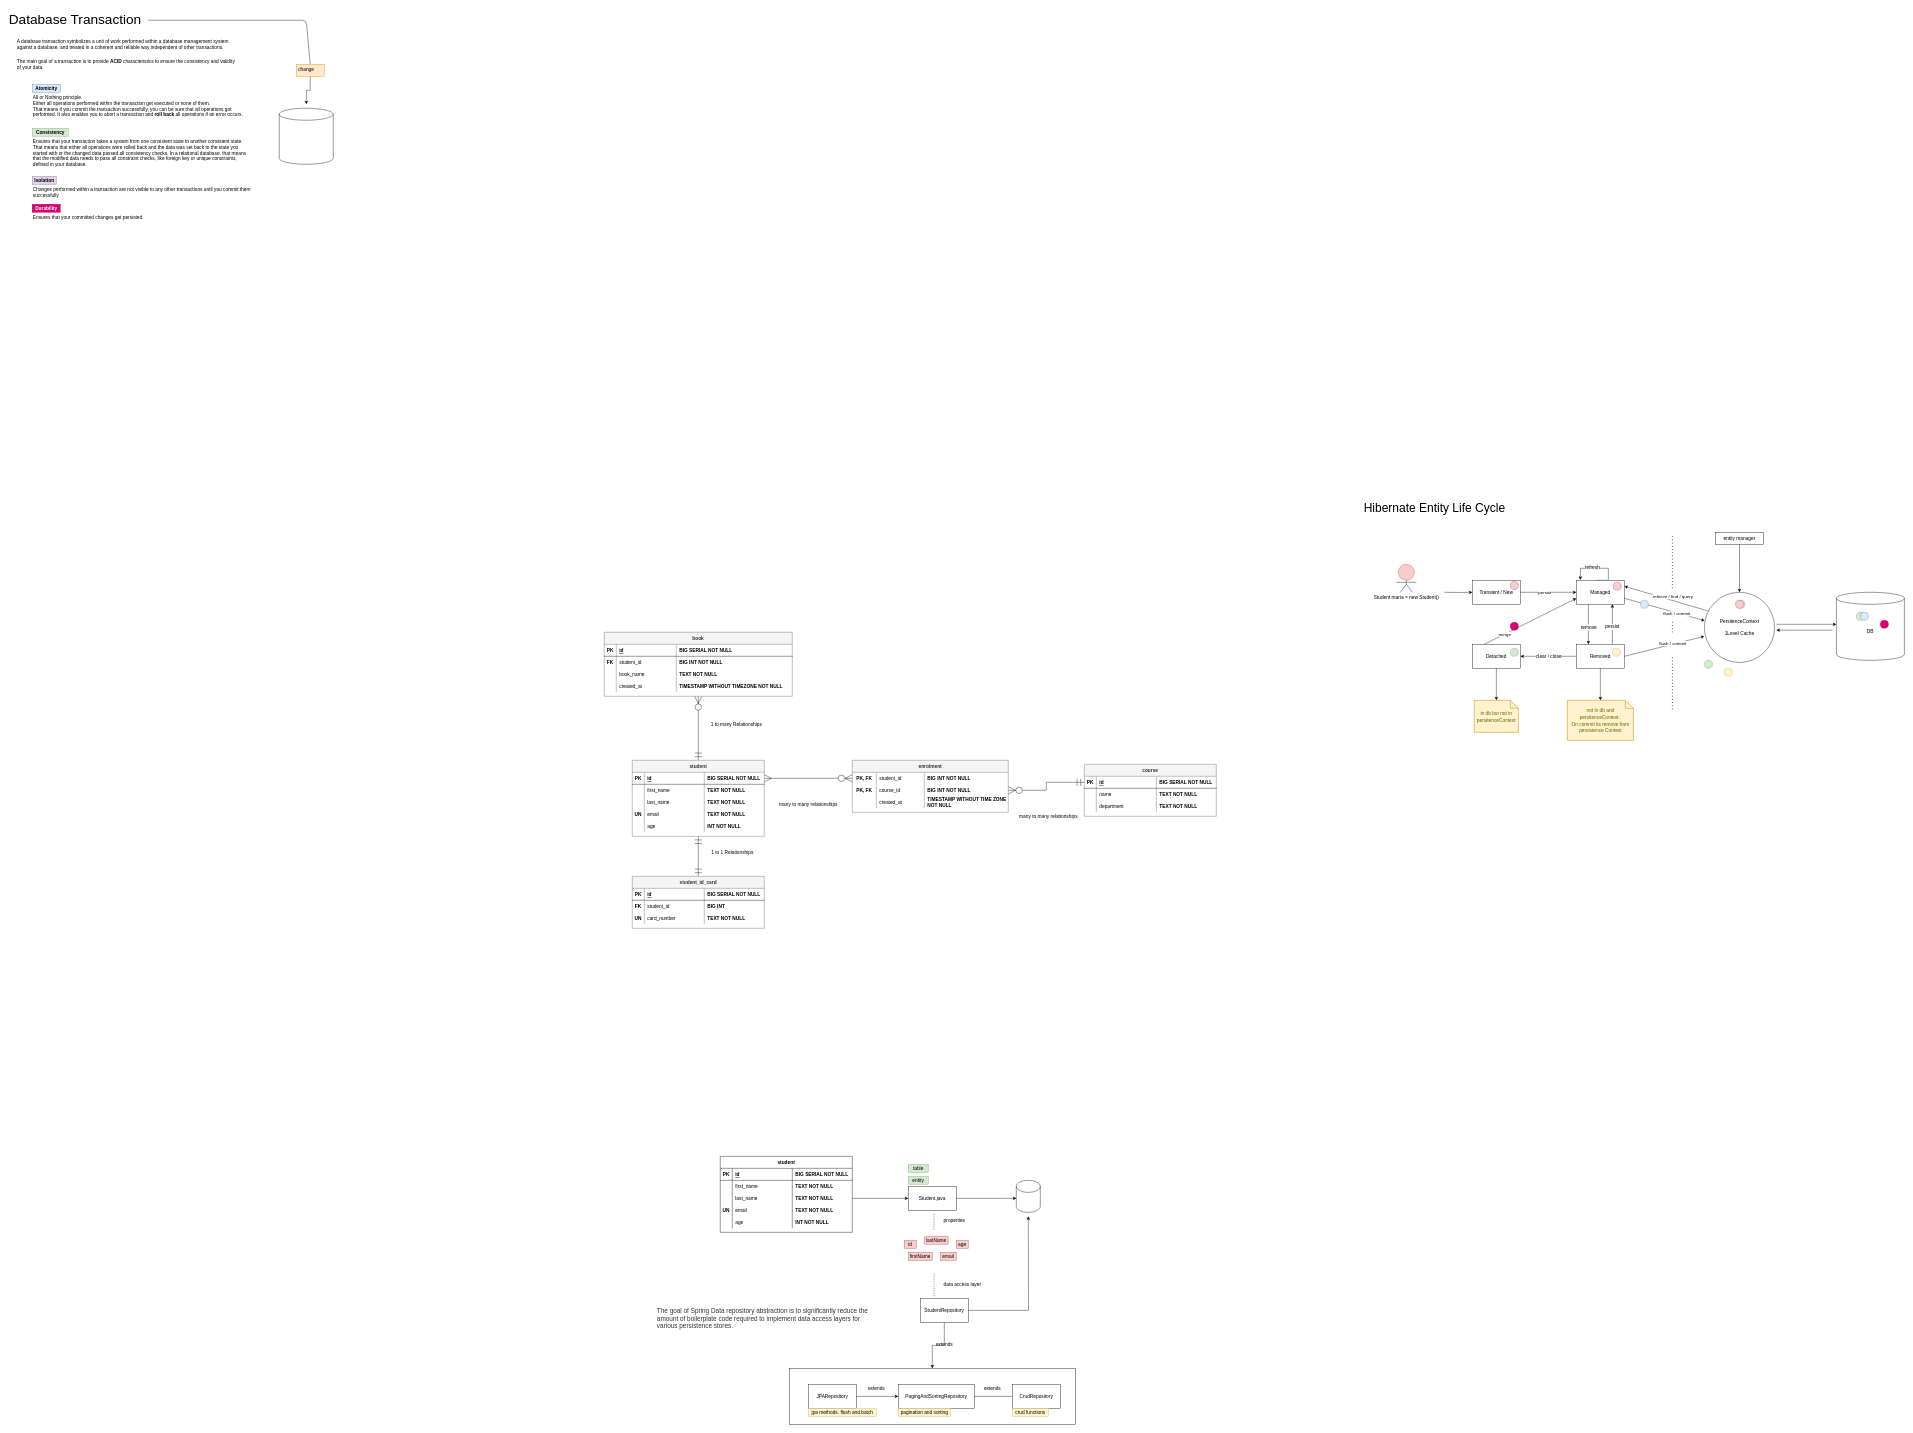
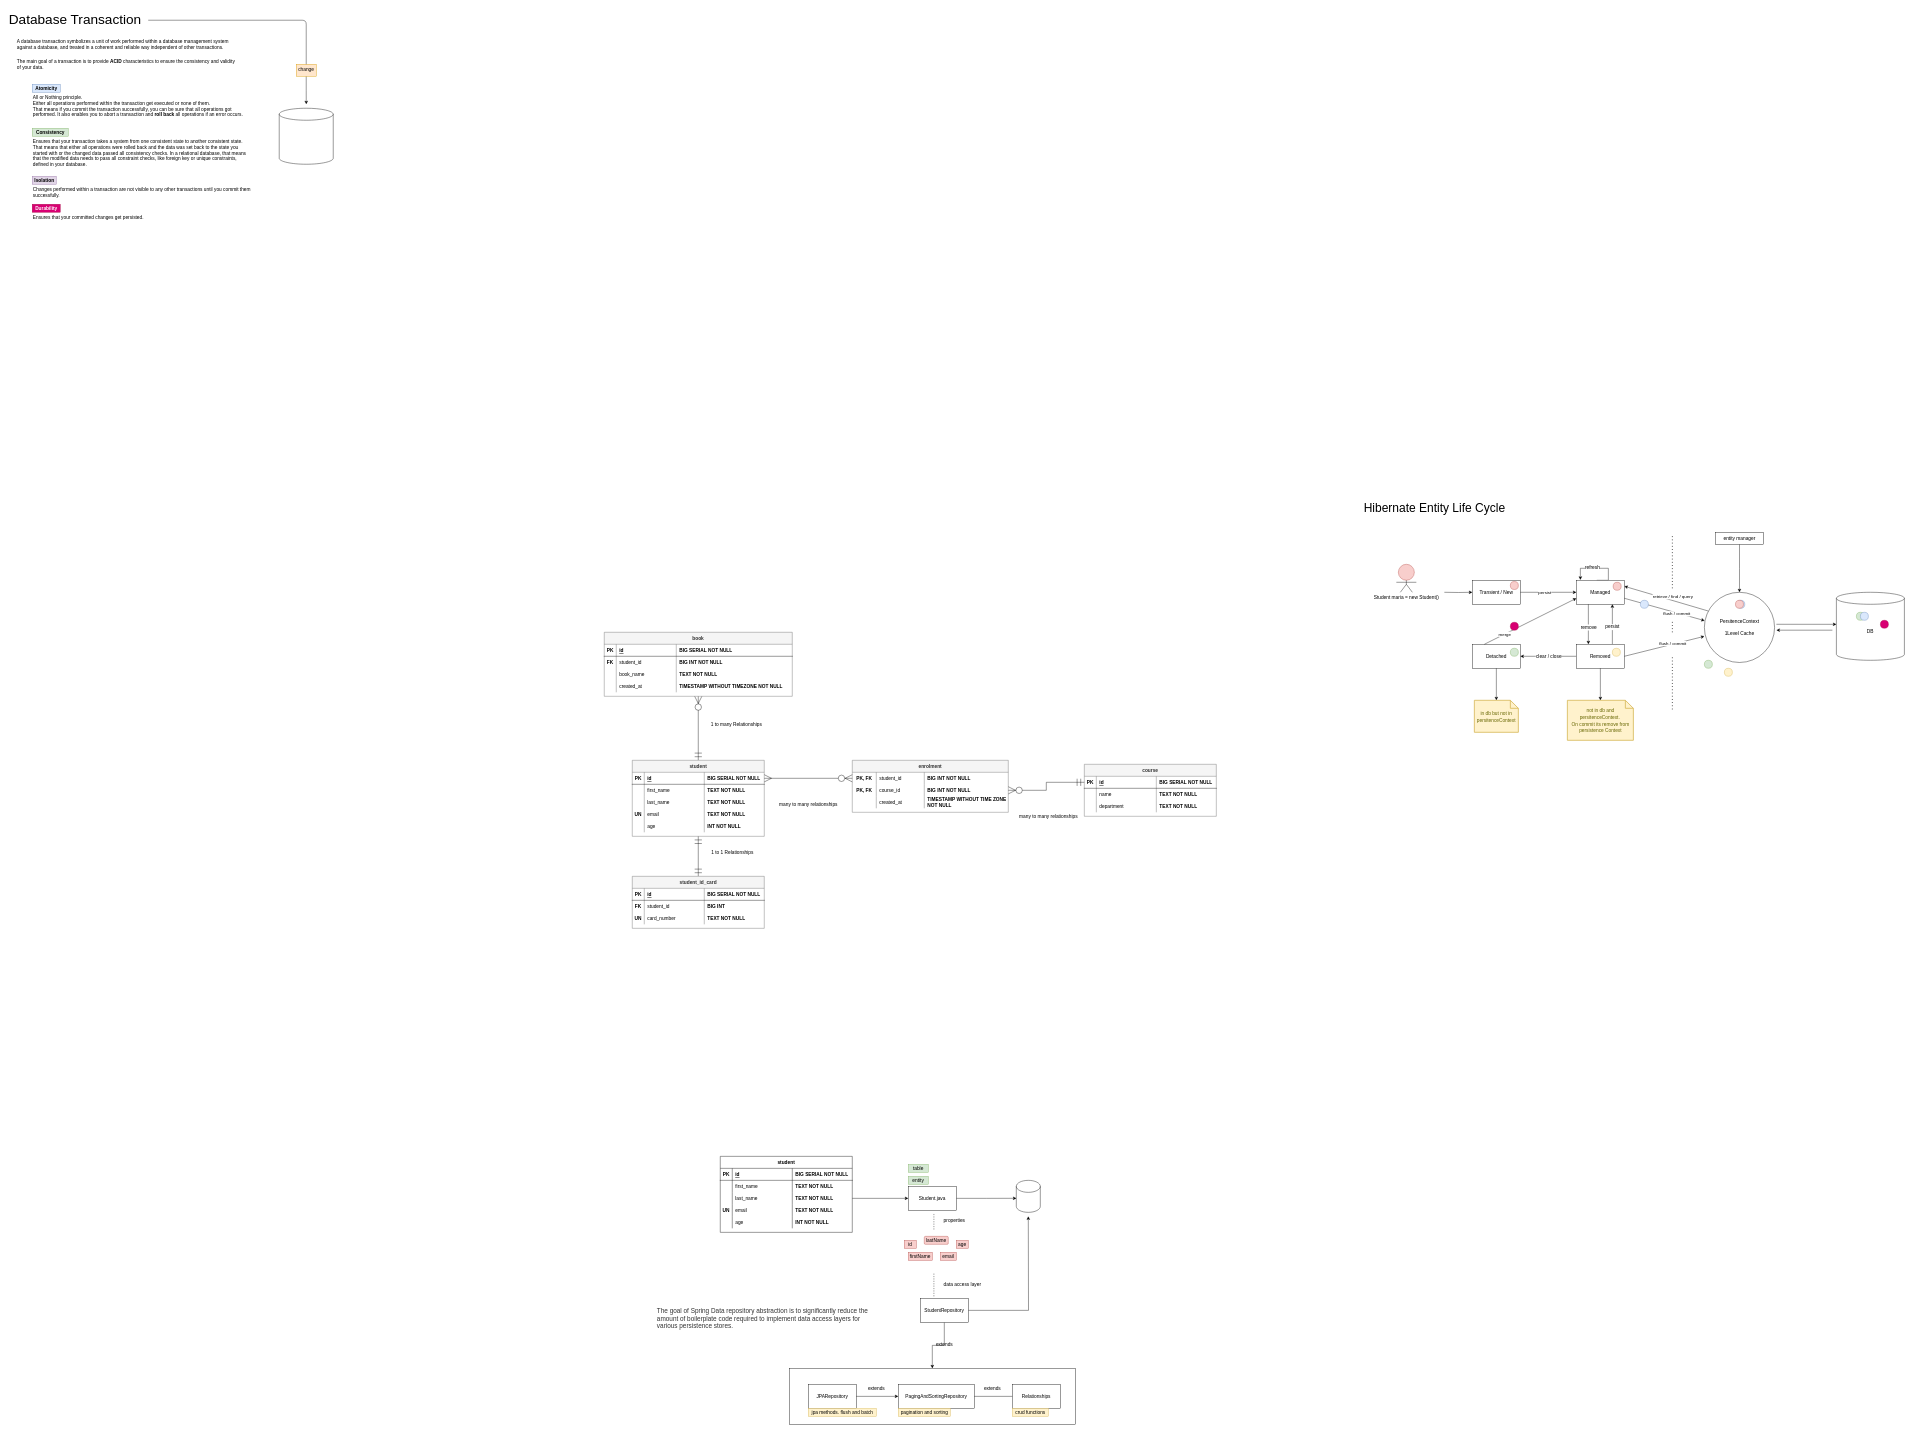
(310, 70) -> (306, 70)
(1036, 1396) -> (1036, 1396)
